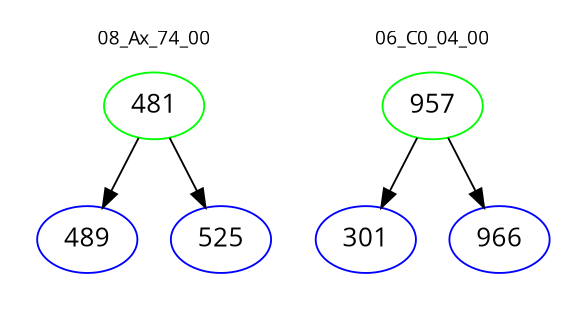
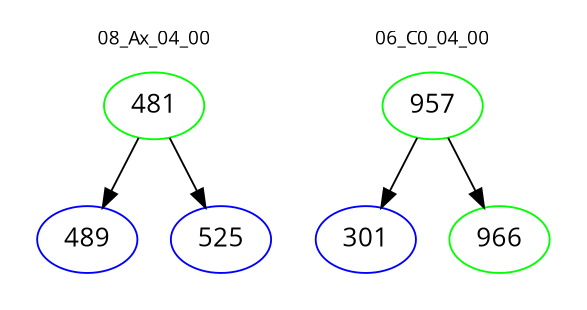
(154, 40) -> (154, 40)
(500, 240) -> (500, 240)
